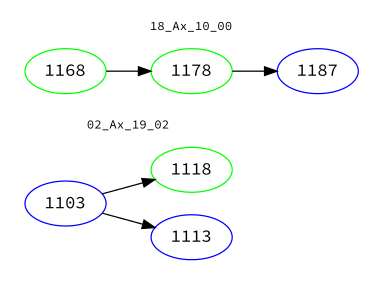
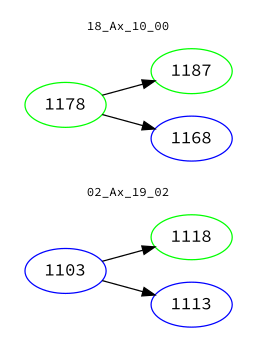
(66, 71) -> (192, 139)
(122, 71) -> (123, 120)
(318, 71) -> (192, 71)
